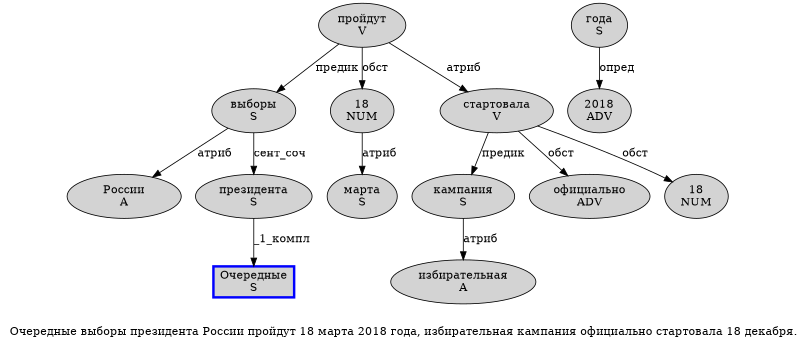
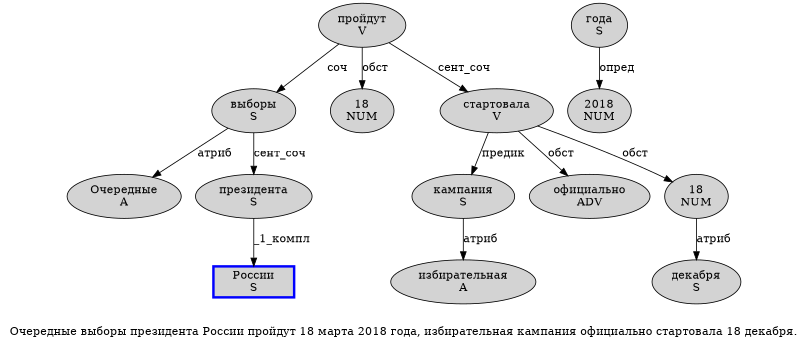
(337, 68) -> (337, 68)
(464, 68) -> (464, 68)
(599, 111) -> (599, 111)
(124, 196) -> (124, 196)
(362, 196) -> none
(254, 282) -> (254, 282)
none -> (696, 282)
